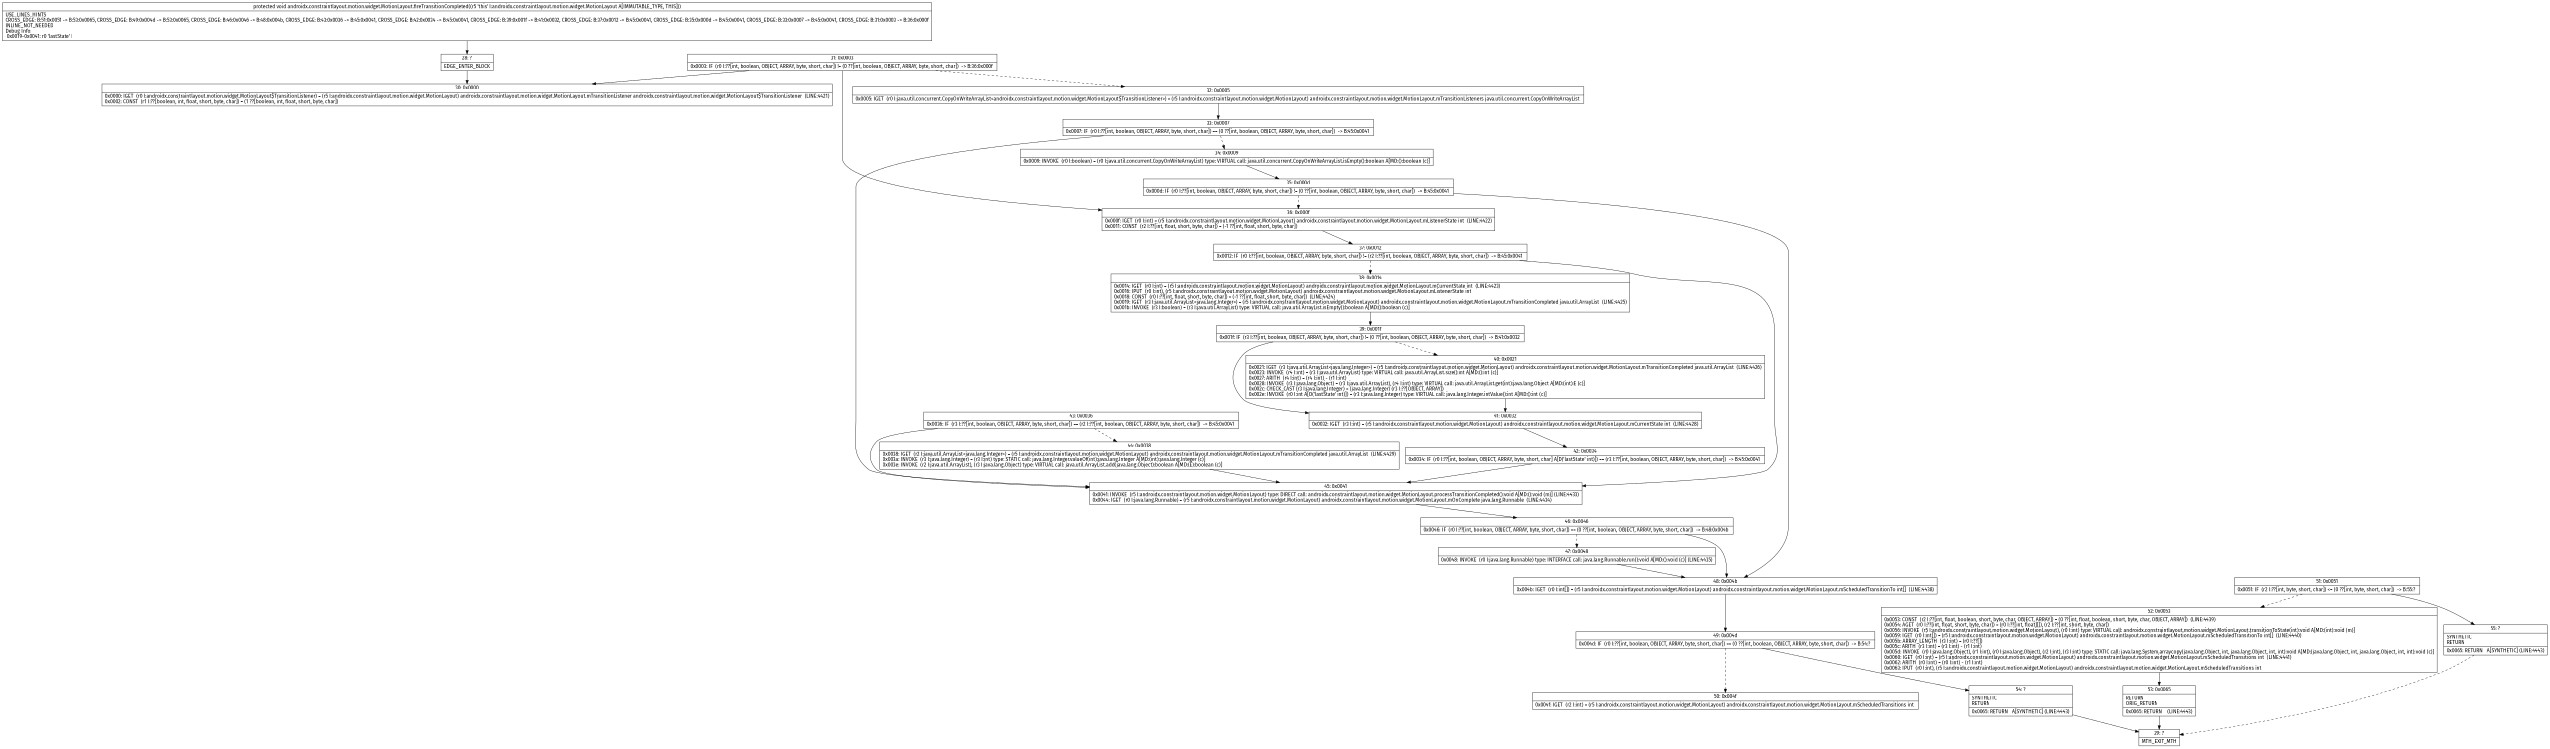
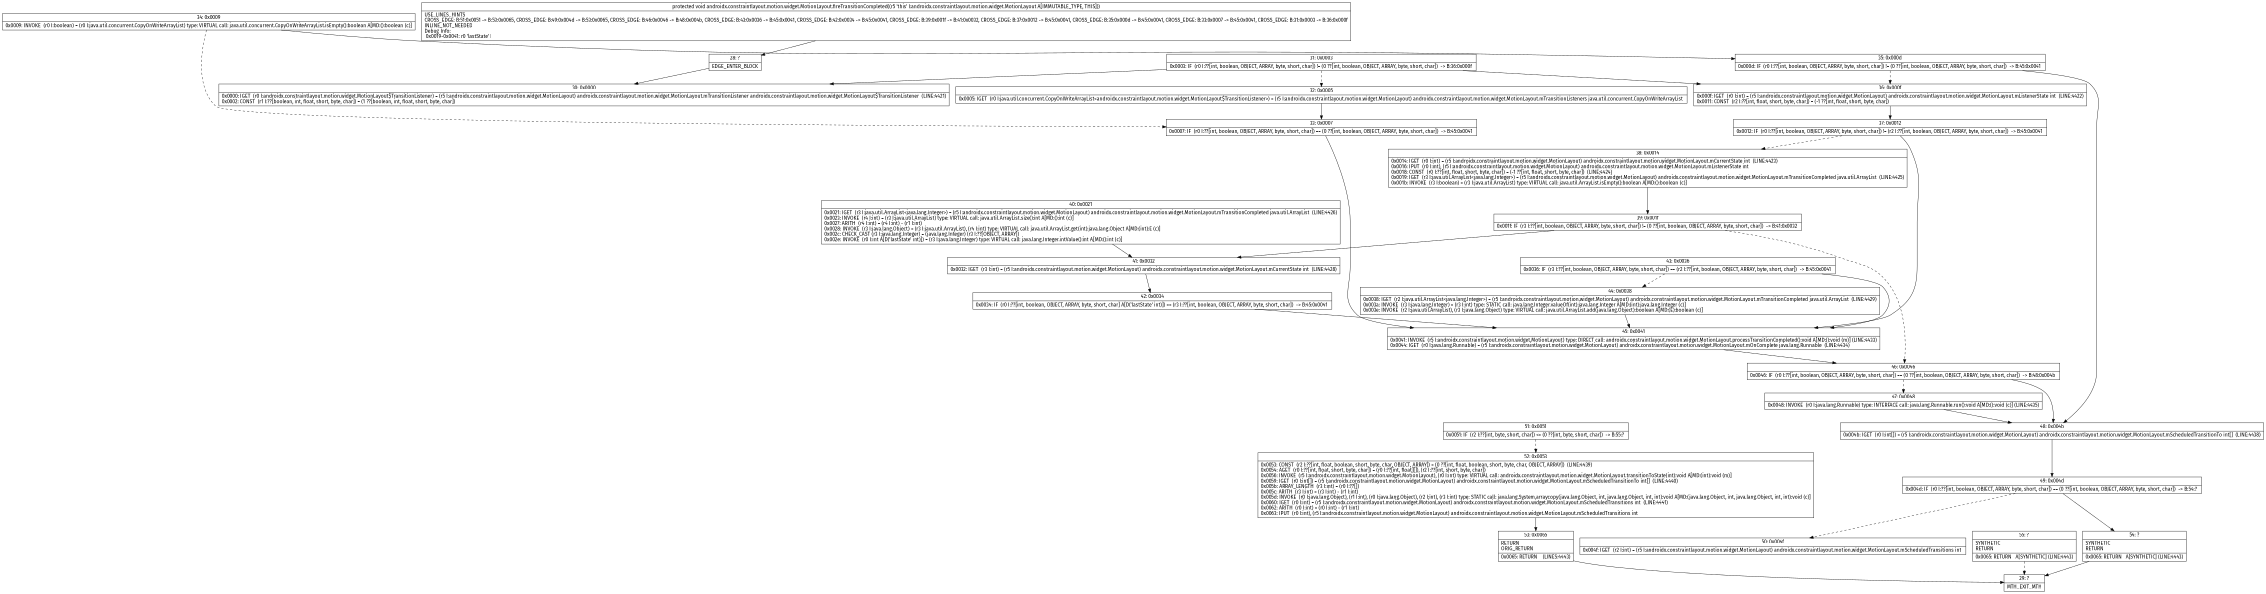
(1222, 141) -> (649, 123)
(1415, 348) -> (1848, 260)
(2433, 605) -> none
(2159, 712) -> (1536, 557)
